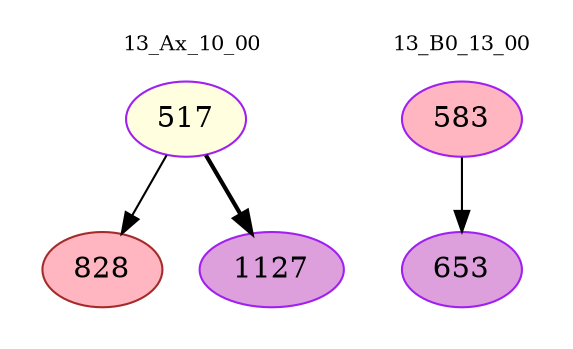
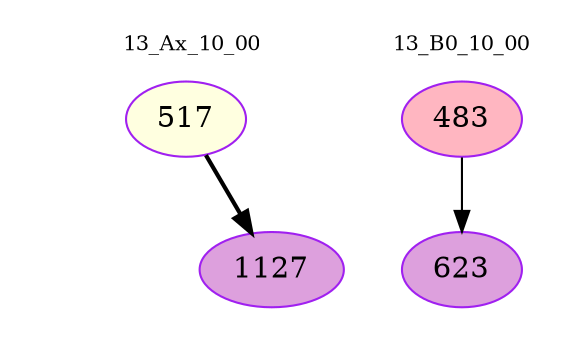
(462, 45) -> (462, 45)
(462, 119) -> (462, 119)
(102, 270) -> none
(462, 270) -> (462, 270)
